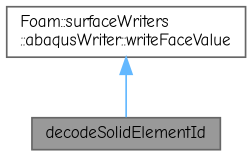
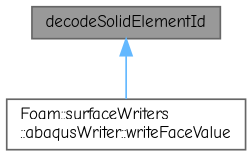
(126, 96) -> (126, 78)
